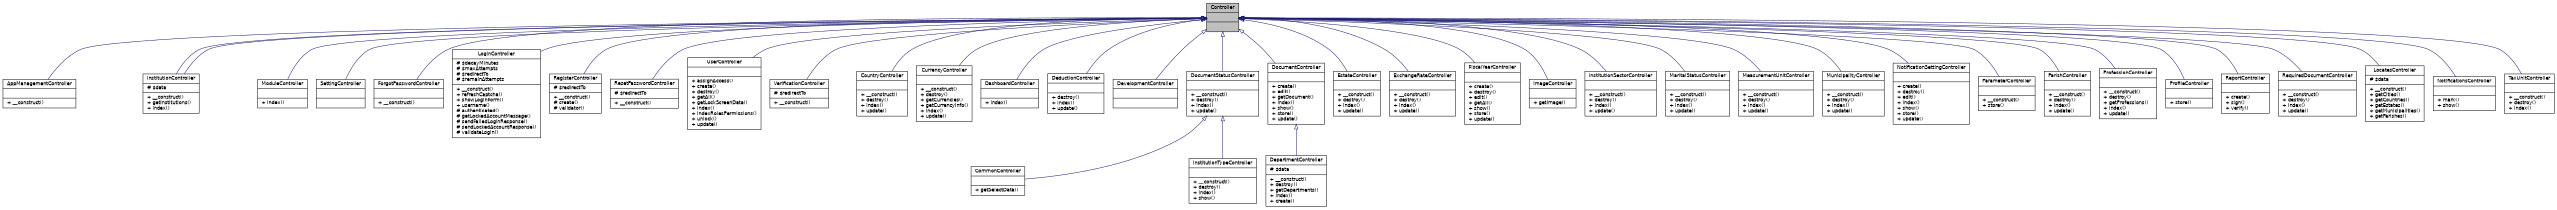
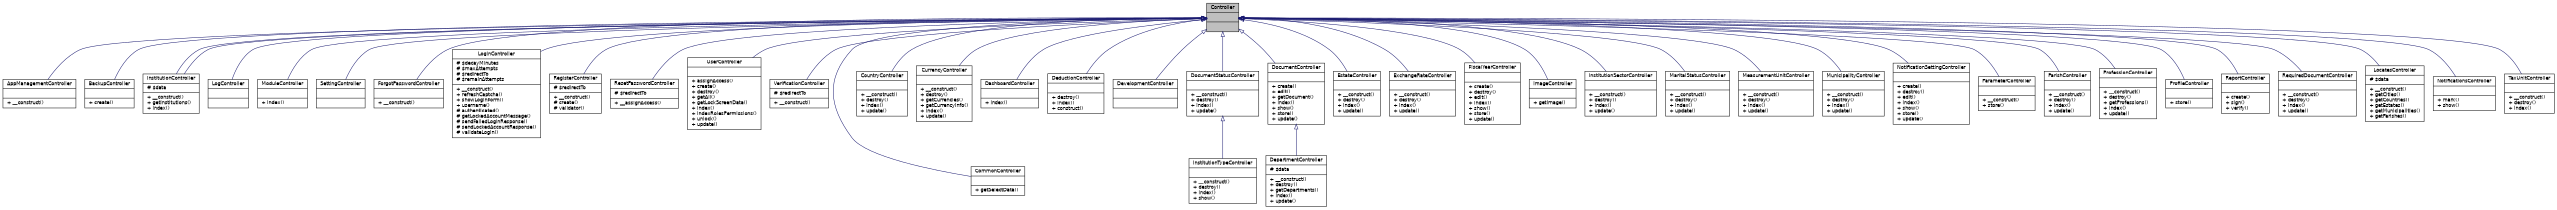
none -> (109, 94)
none -> (228, 94)
(633, 103) -> (638, 103)
(1480, 103) -> (1480, 103)
(1065, 108) -> (1067, 108)
(1119, 163) -> (858, 47)
(1282, 201) -> (1283, 201)
